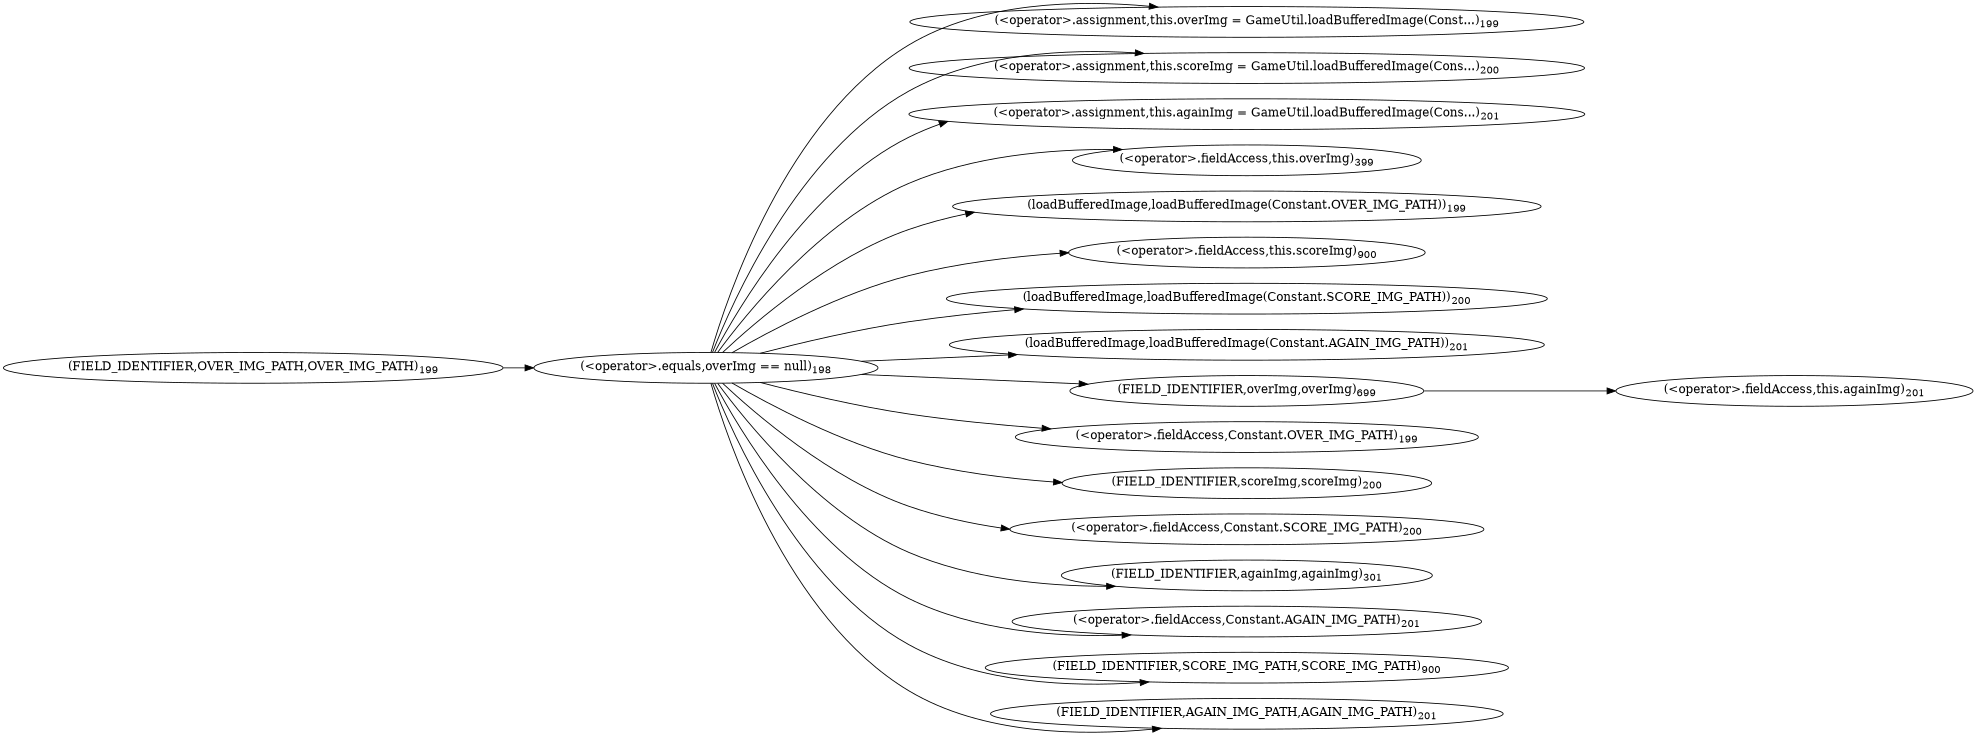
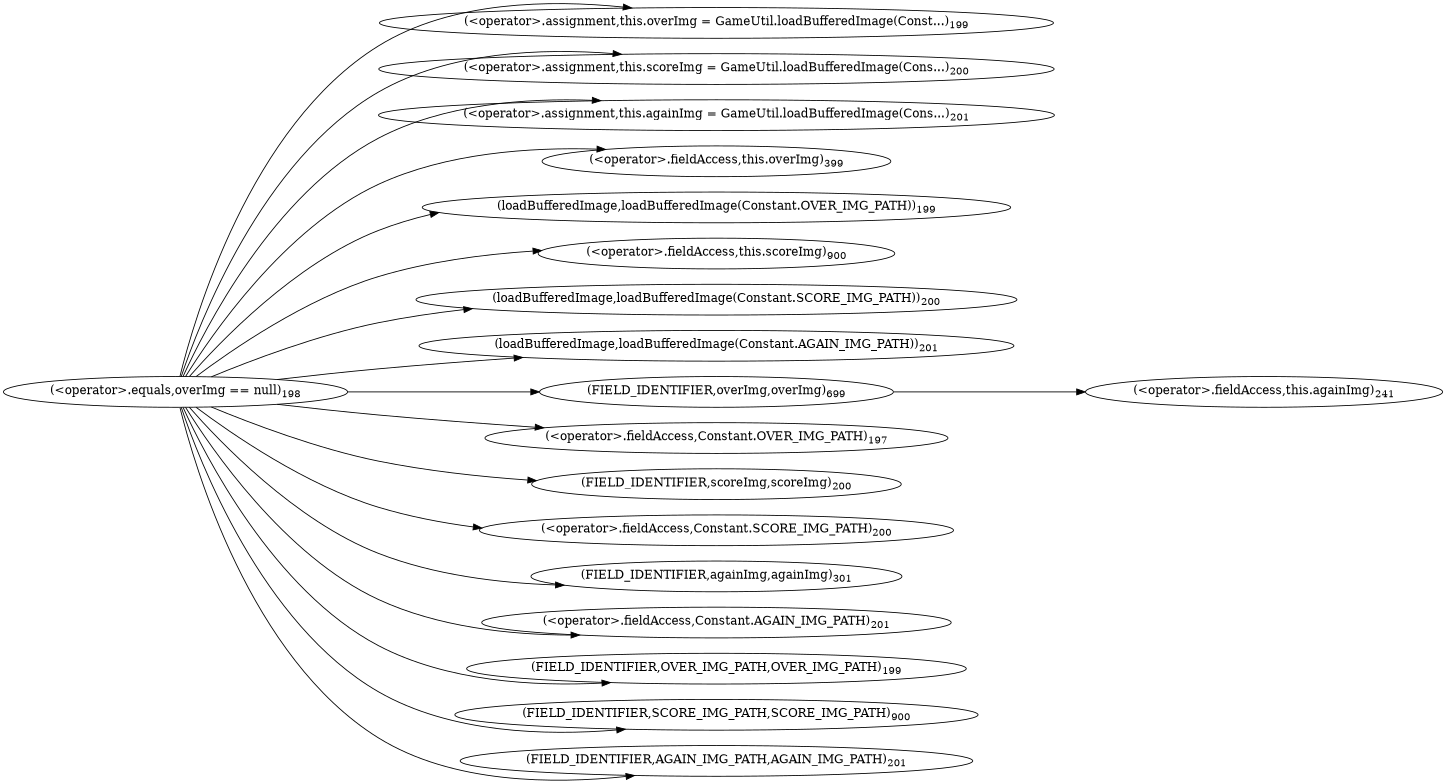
(514, 368) -> (343, 623)
(1915, 390) -> (1385, 391)
(1408, 436) -> (878, 437)
